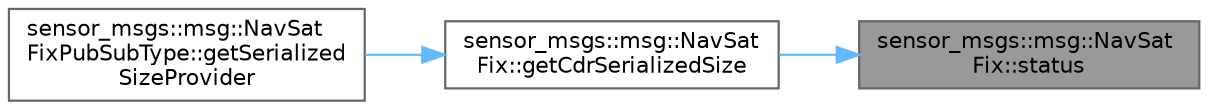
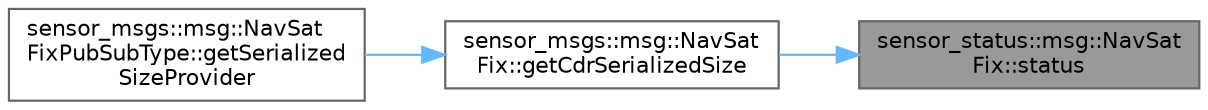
(1029, 55) -> (1029, 55)
